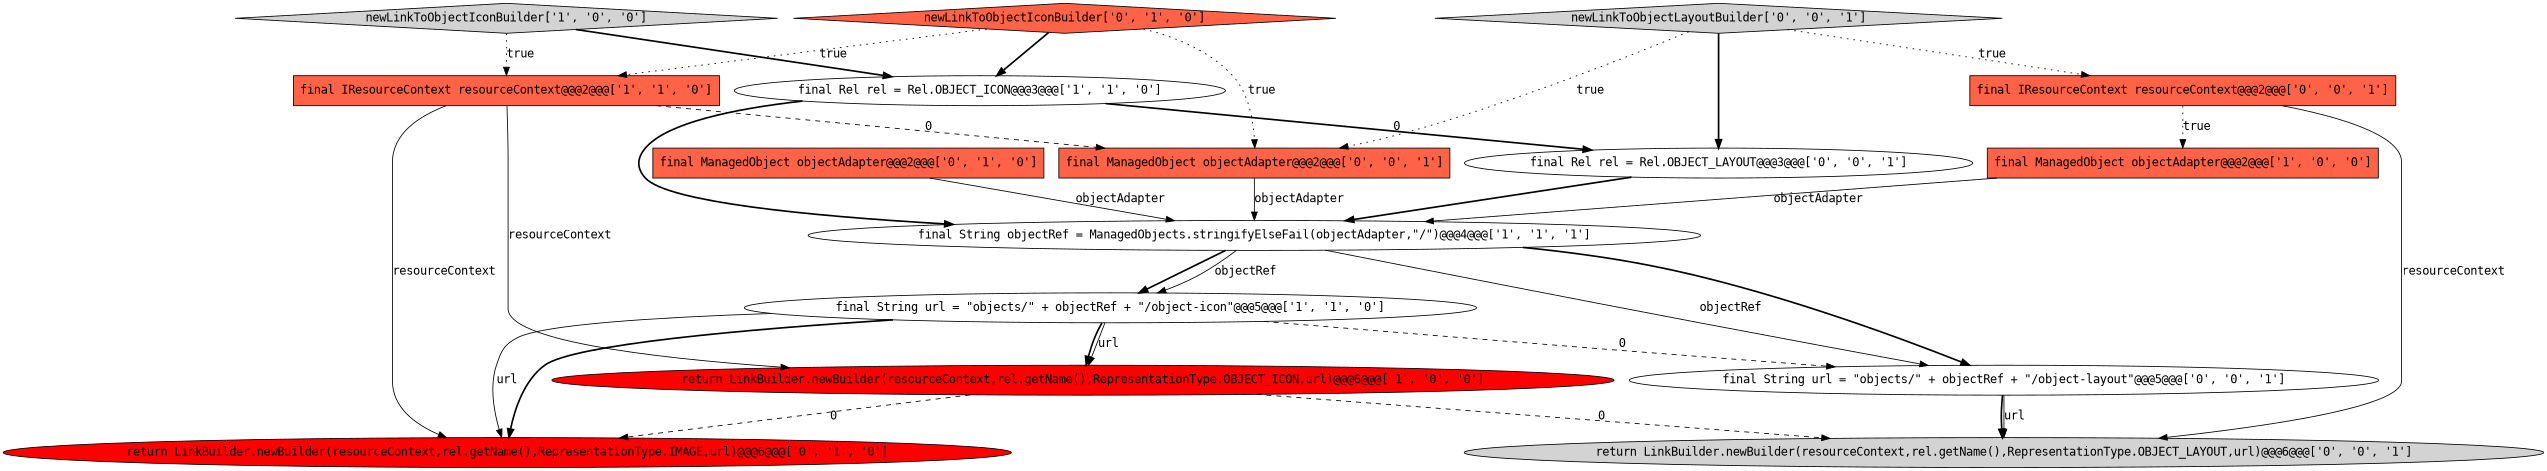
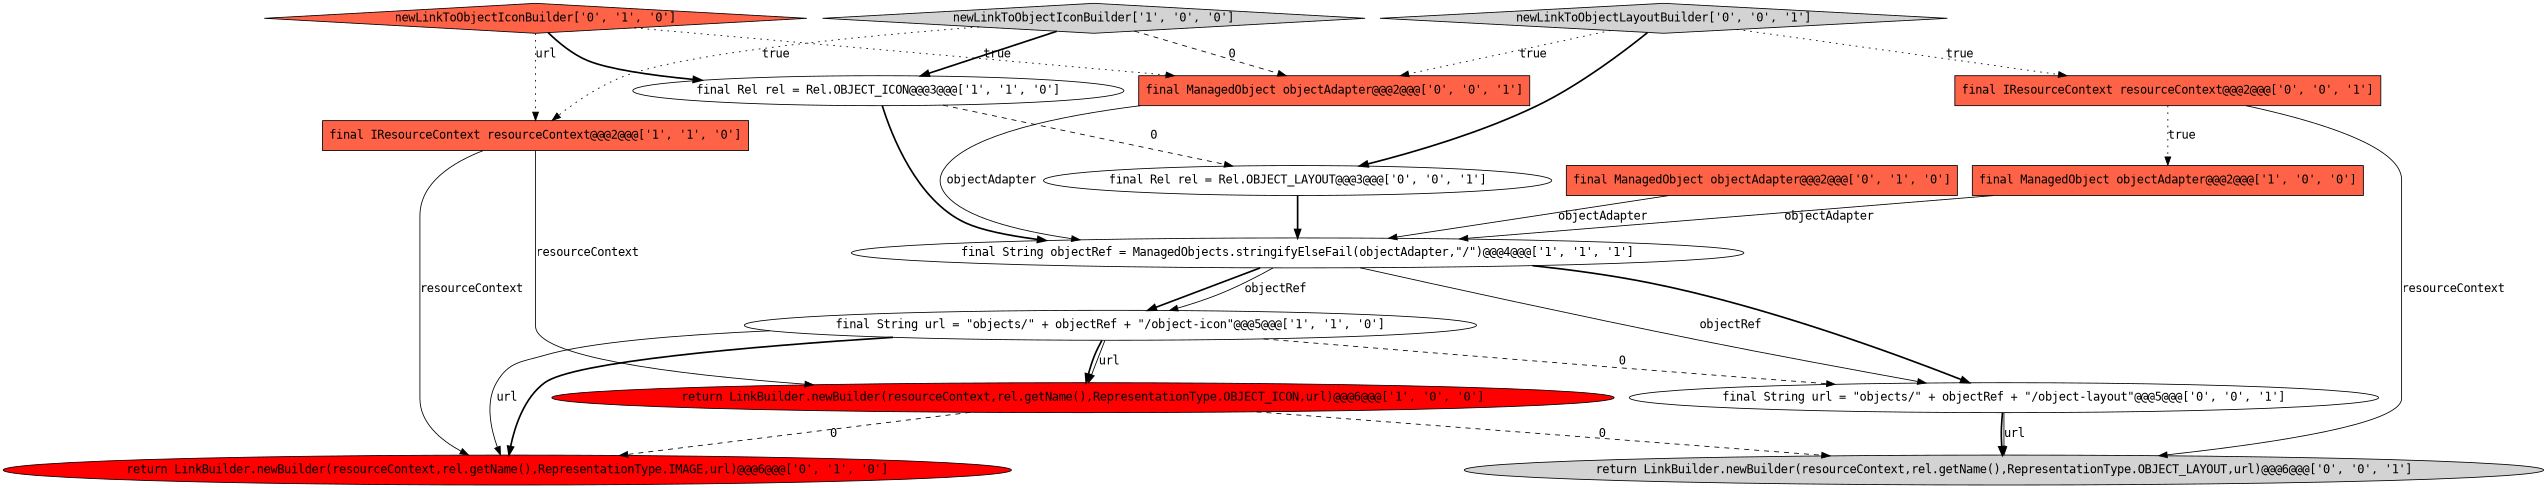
(833, 54) -> (546, 54)
(876, 126) -> (1206, 52)
(1344, 126) -> (1084, 135)
